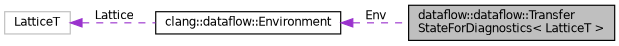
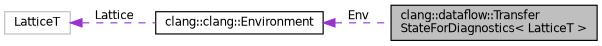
(248, 23) -> (239, 23)
(512, 23) -> (494, 23)
